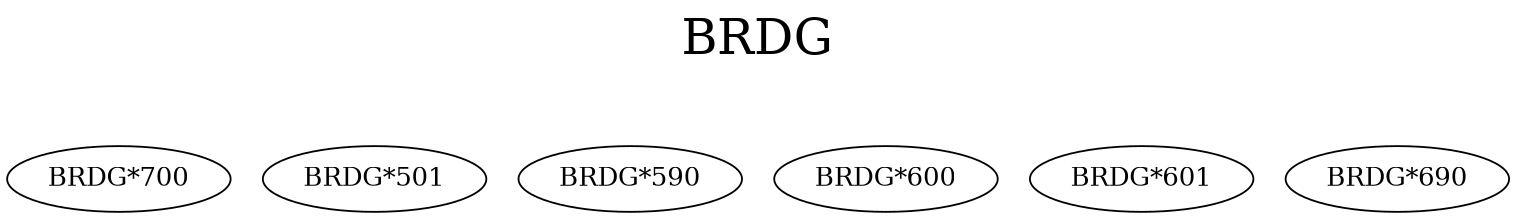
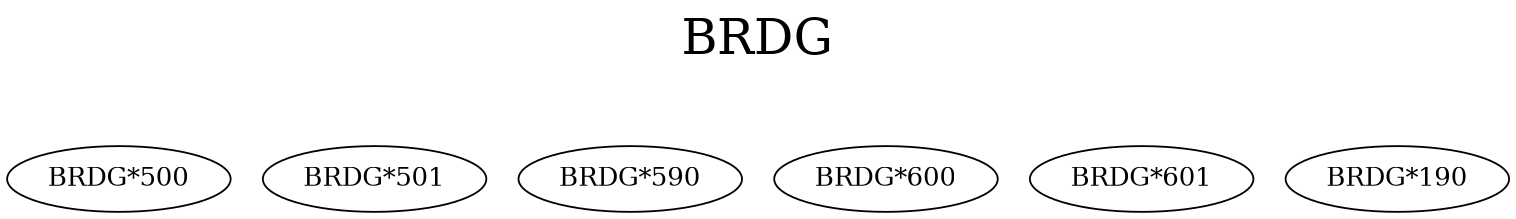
(119, 179) -> (119, 179)
(1397, 179) -> (1397, 179)
